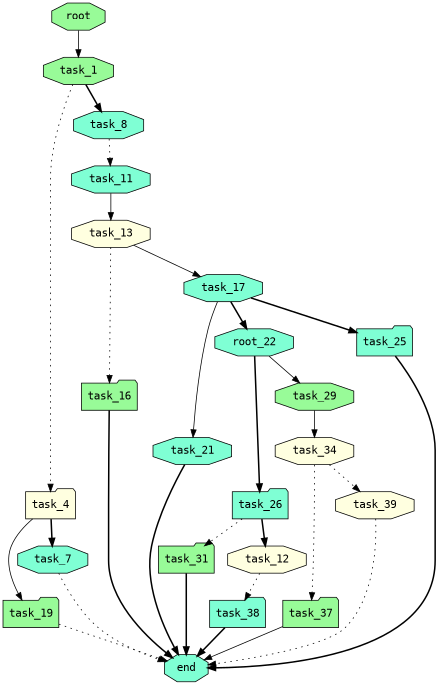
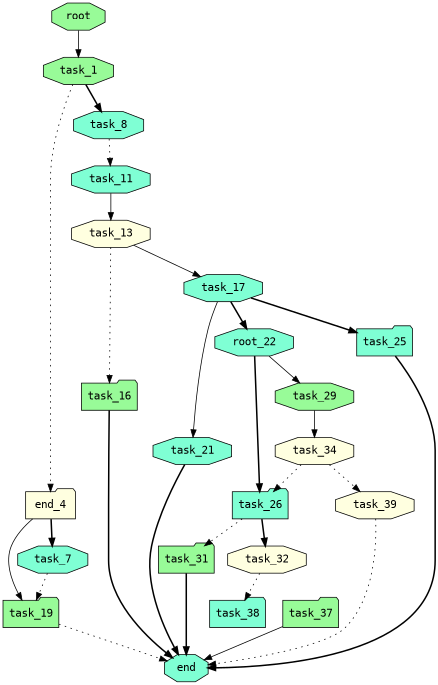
(51, 505) -> (51, 505)
(314, 529) -> (290, 476)
(267, 560) -> (267, 560)
(98, 628) -> (43, 583)
(214, 639) -> none
